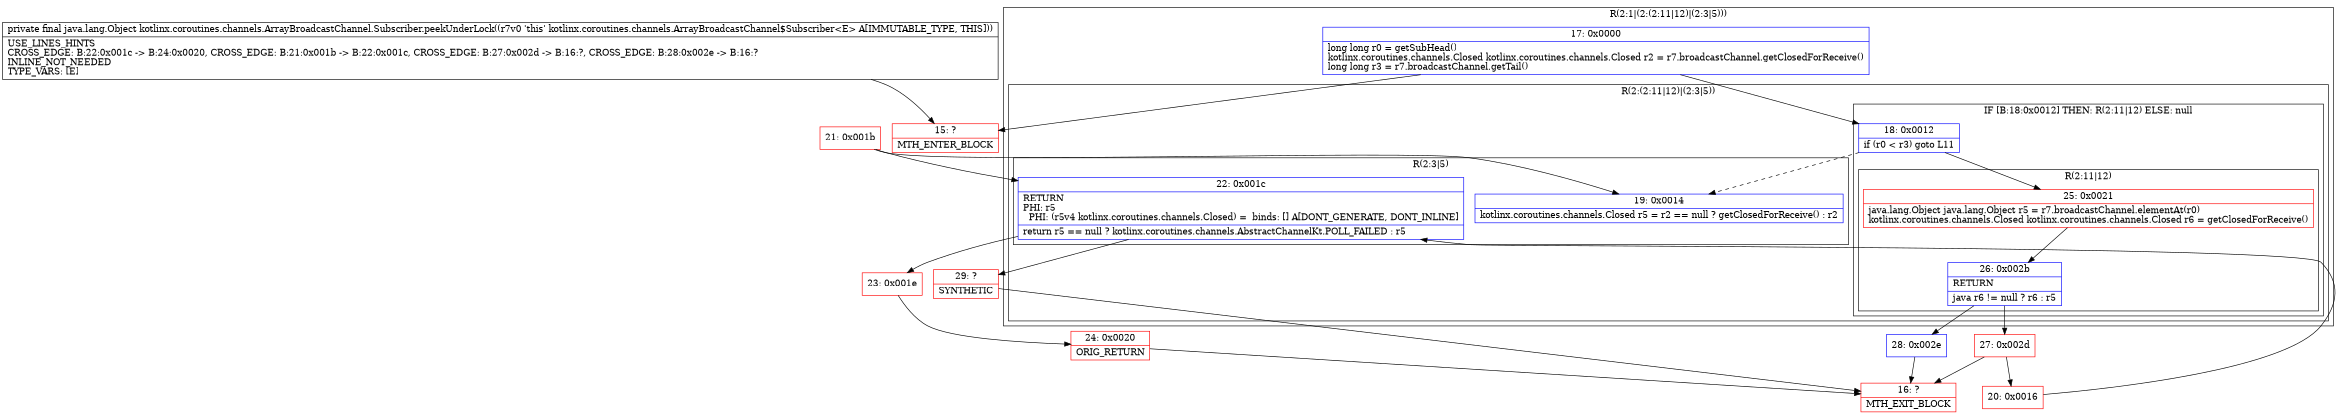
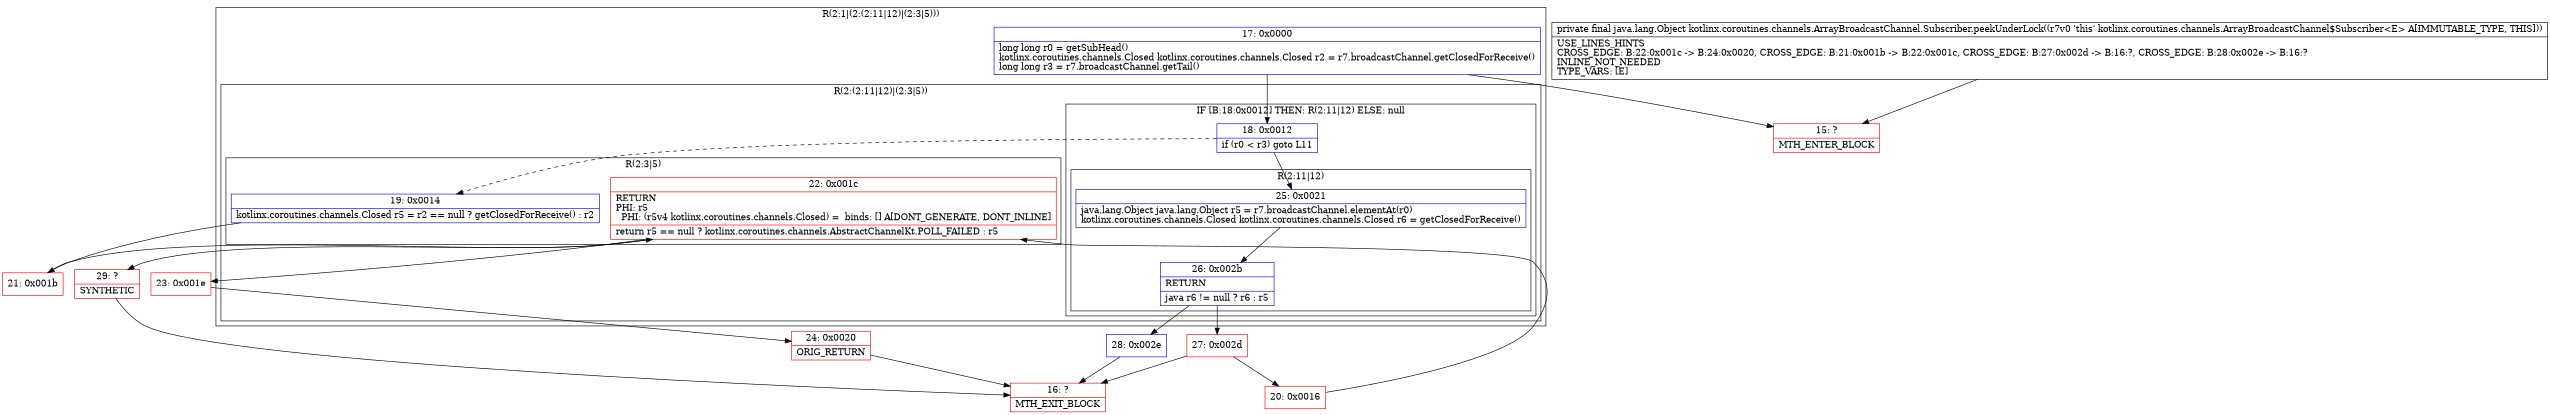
(1245, 156) -> (145, 240)
(1241, 208) -> (833, 208)
(2088, 208) -> (1301, 208)
